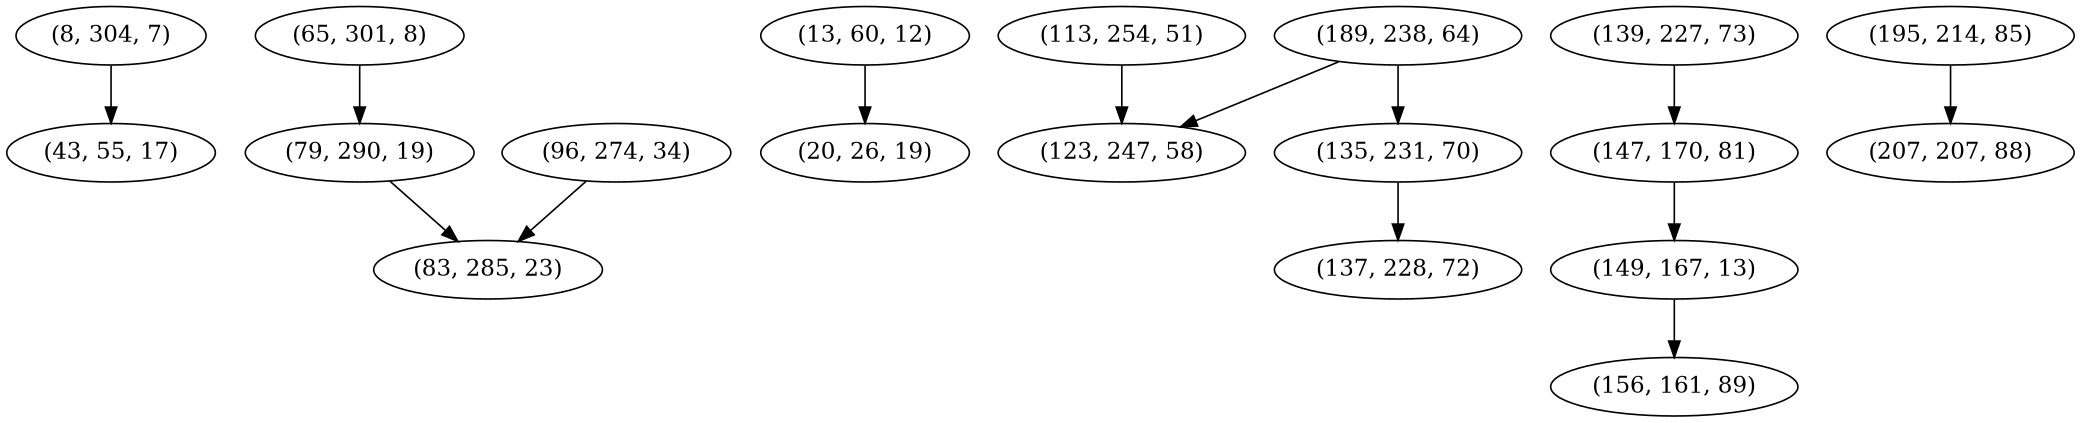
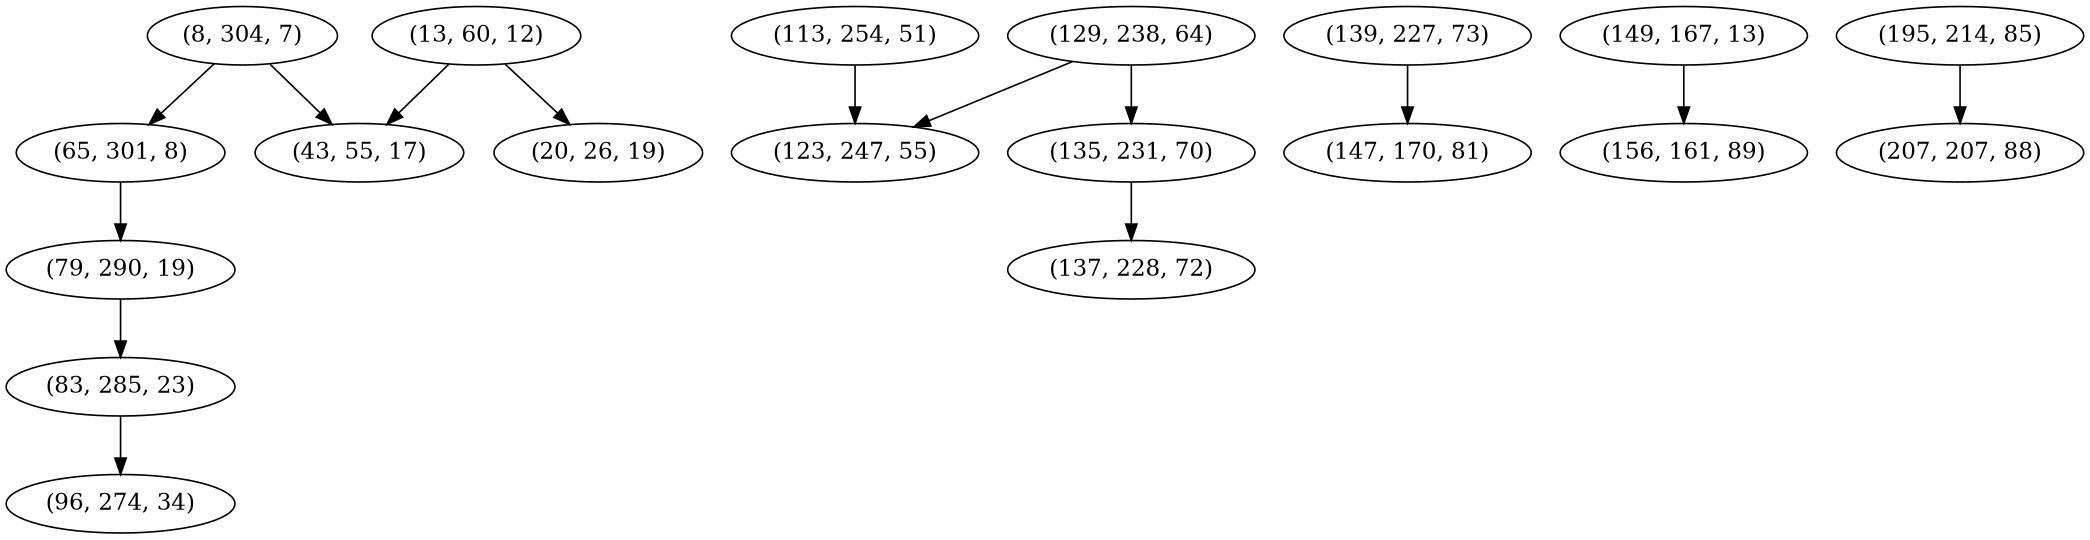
(1398, 36) -> (1131, 36)
none -> (188, 88)
none -> (424, 89)
(1122, 153) -> (855, 153)
(1674, 203) -> none
(558, 206) -> (121, 437)
